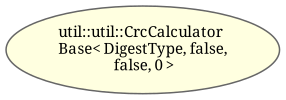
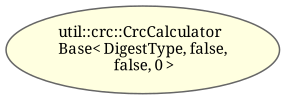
(143, 50) -> (143, 50)
